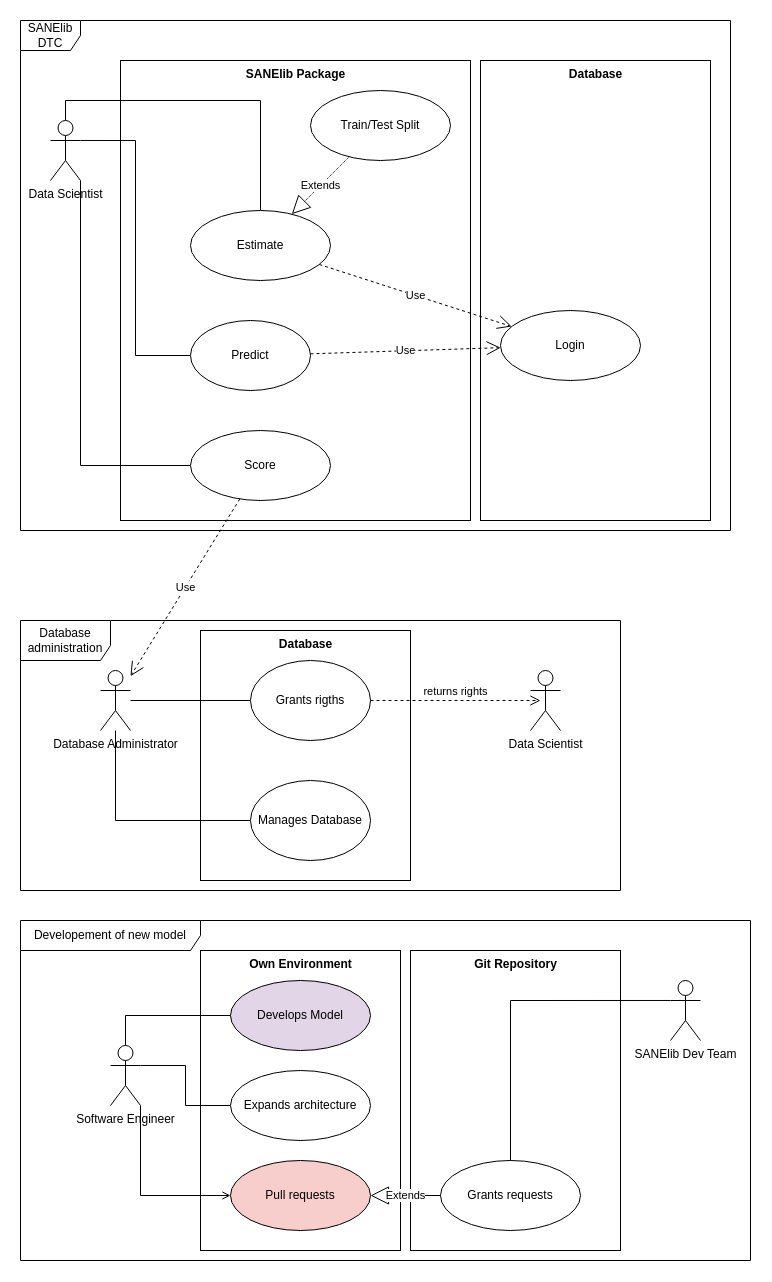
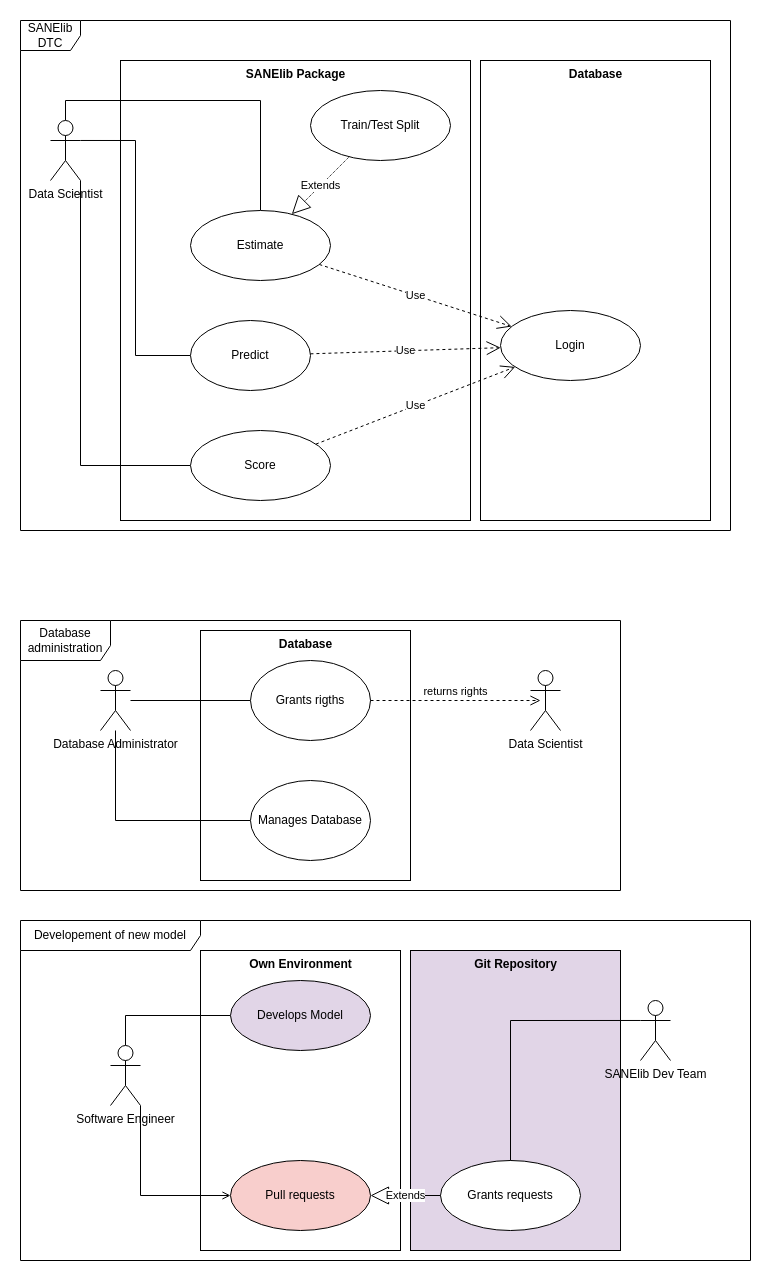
(186, 587) -> (414, 406)
(686, 1011) -> (656, 1031)
(186, 1086) -> none
(516, 1101) -> (516, 1101)
(301, 1106) -> none
